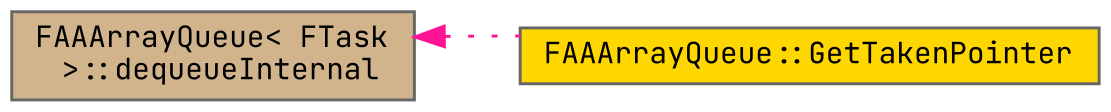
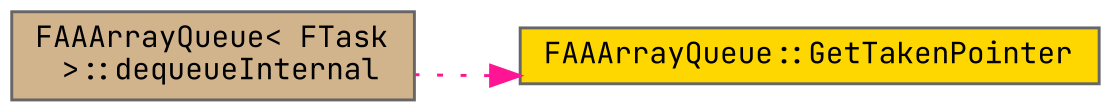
(482, 36) -> (452, 75)
